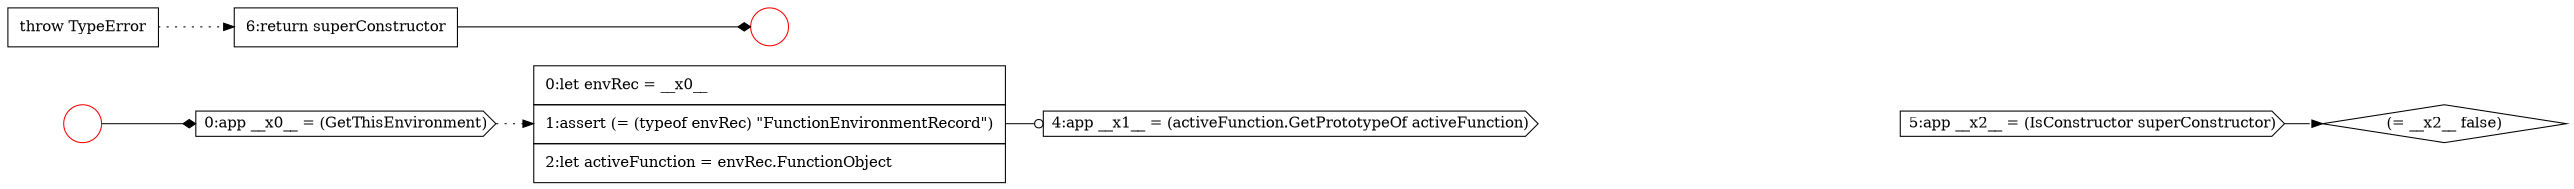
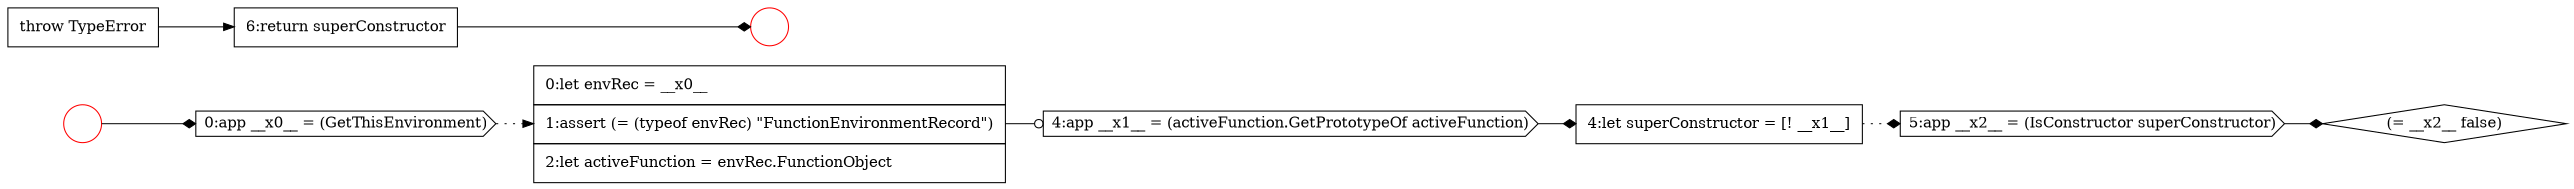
(191, 27) -> (191, 27)
none -> (1719, 124)
(2297, 124) -> (2297, 124)
